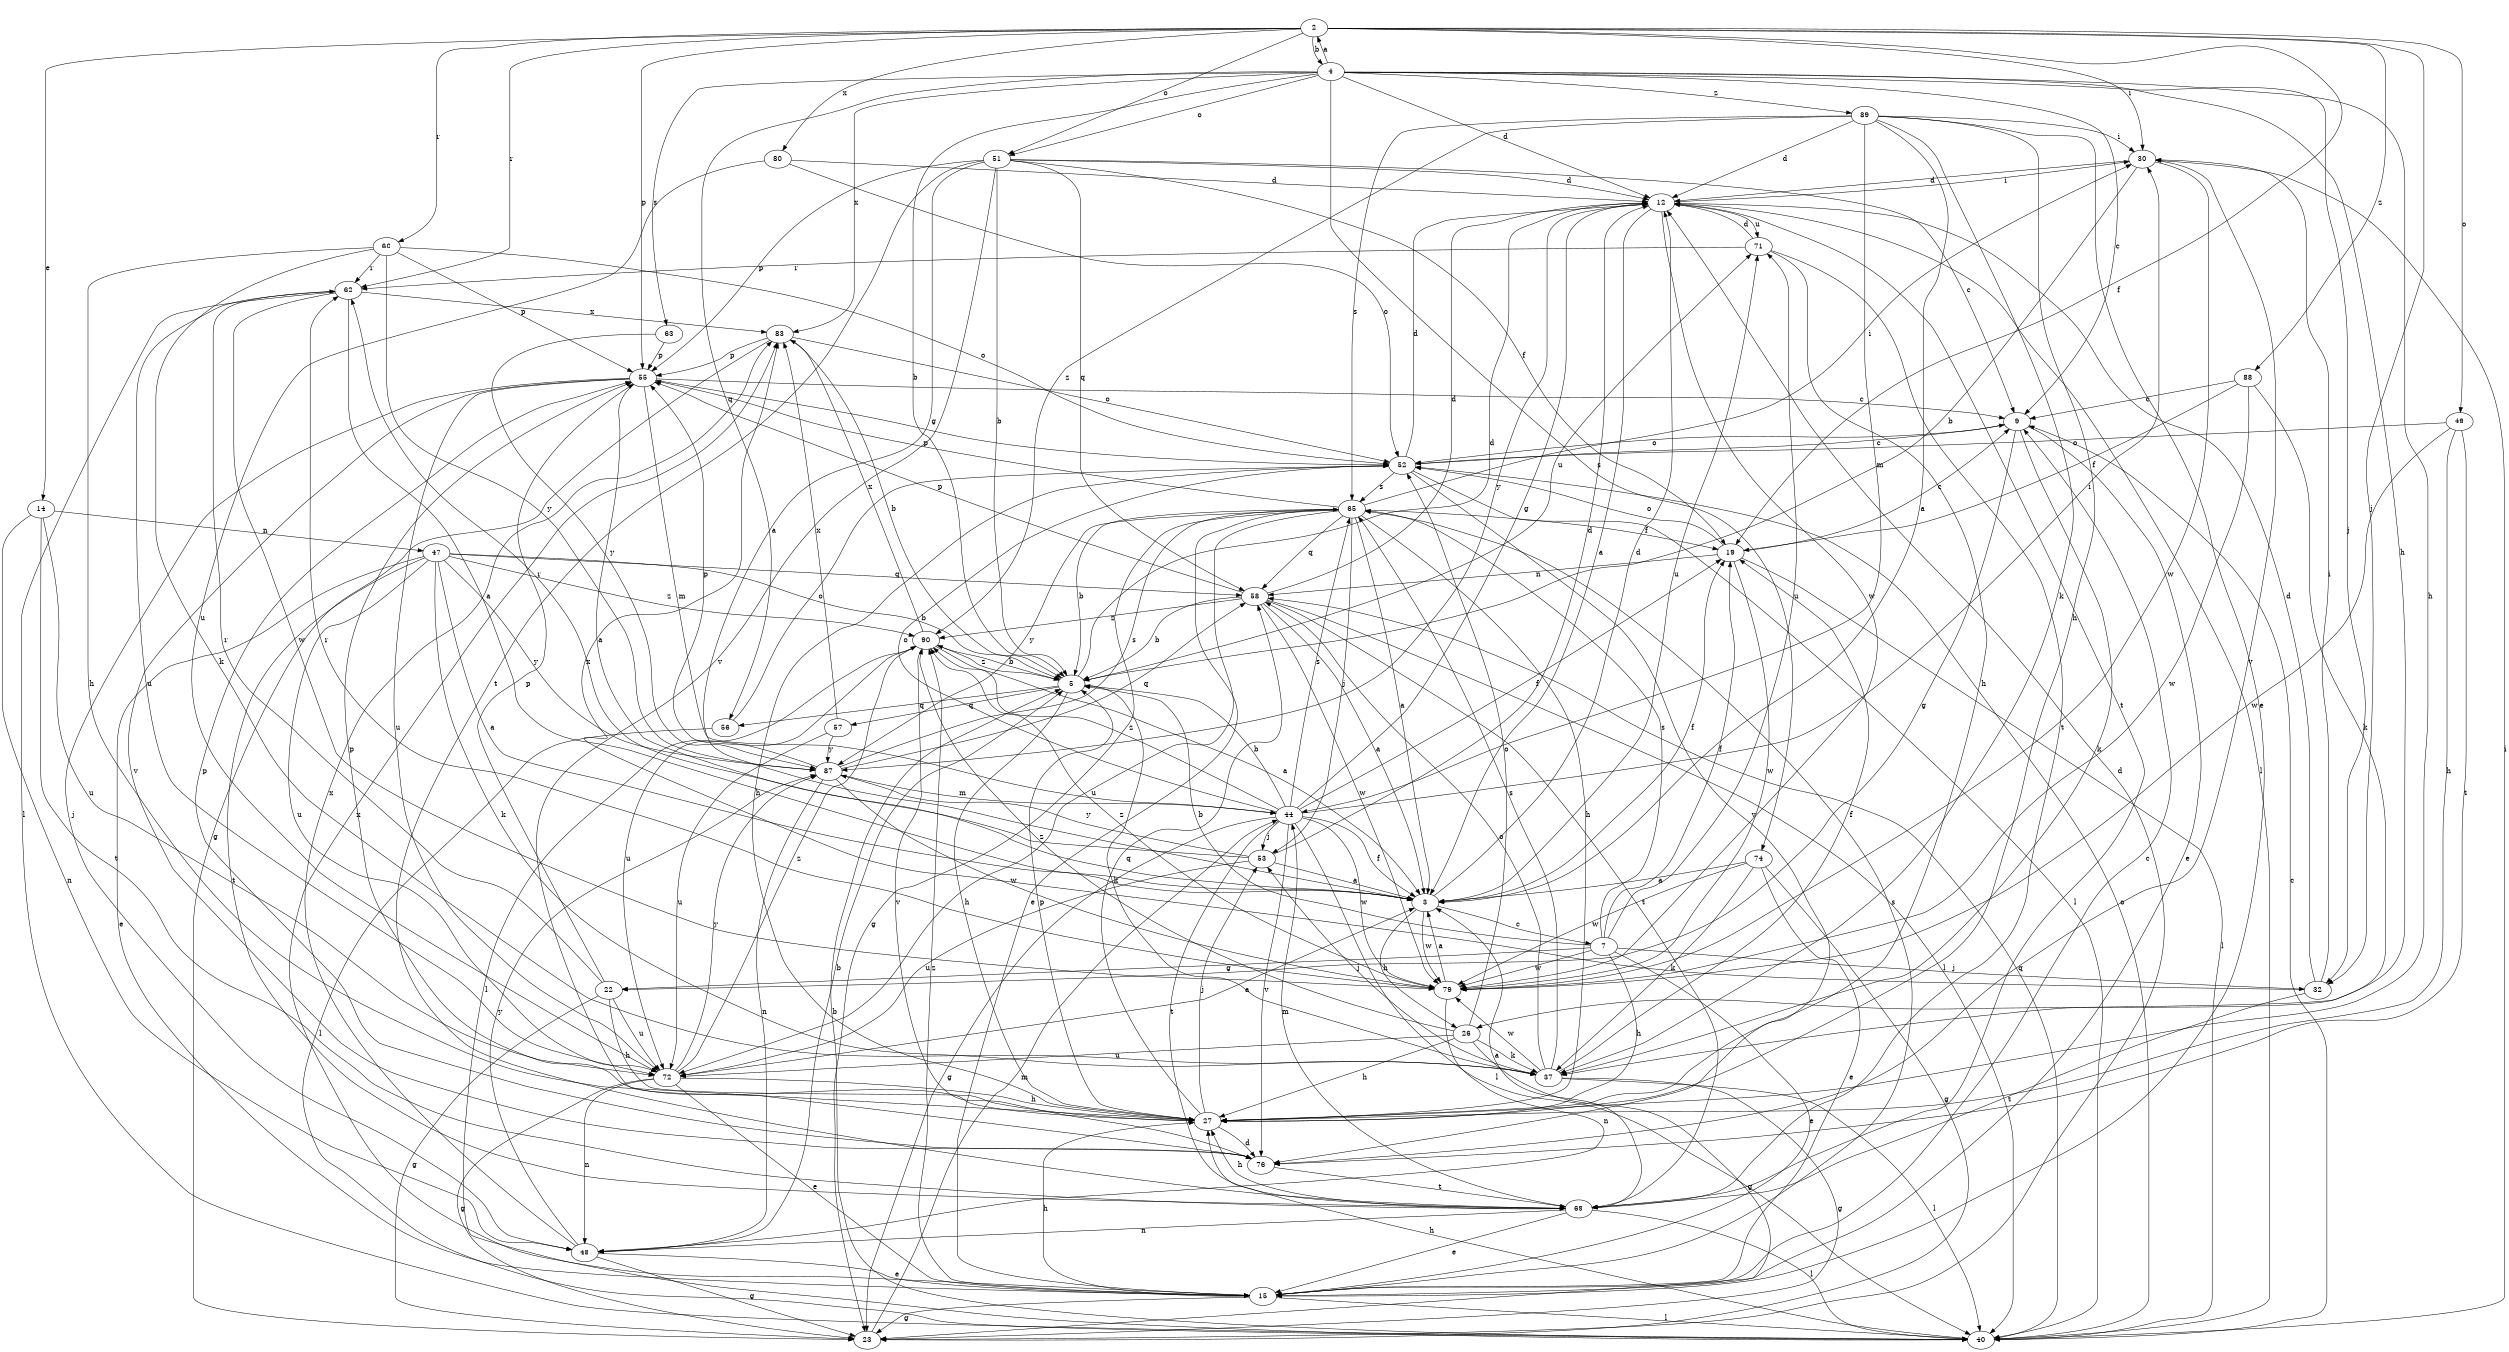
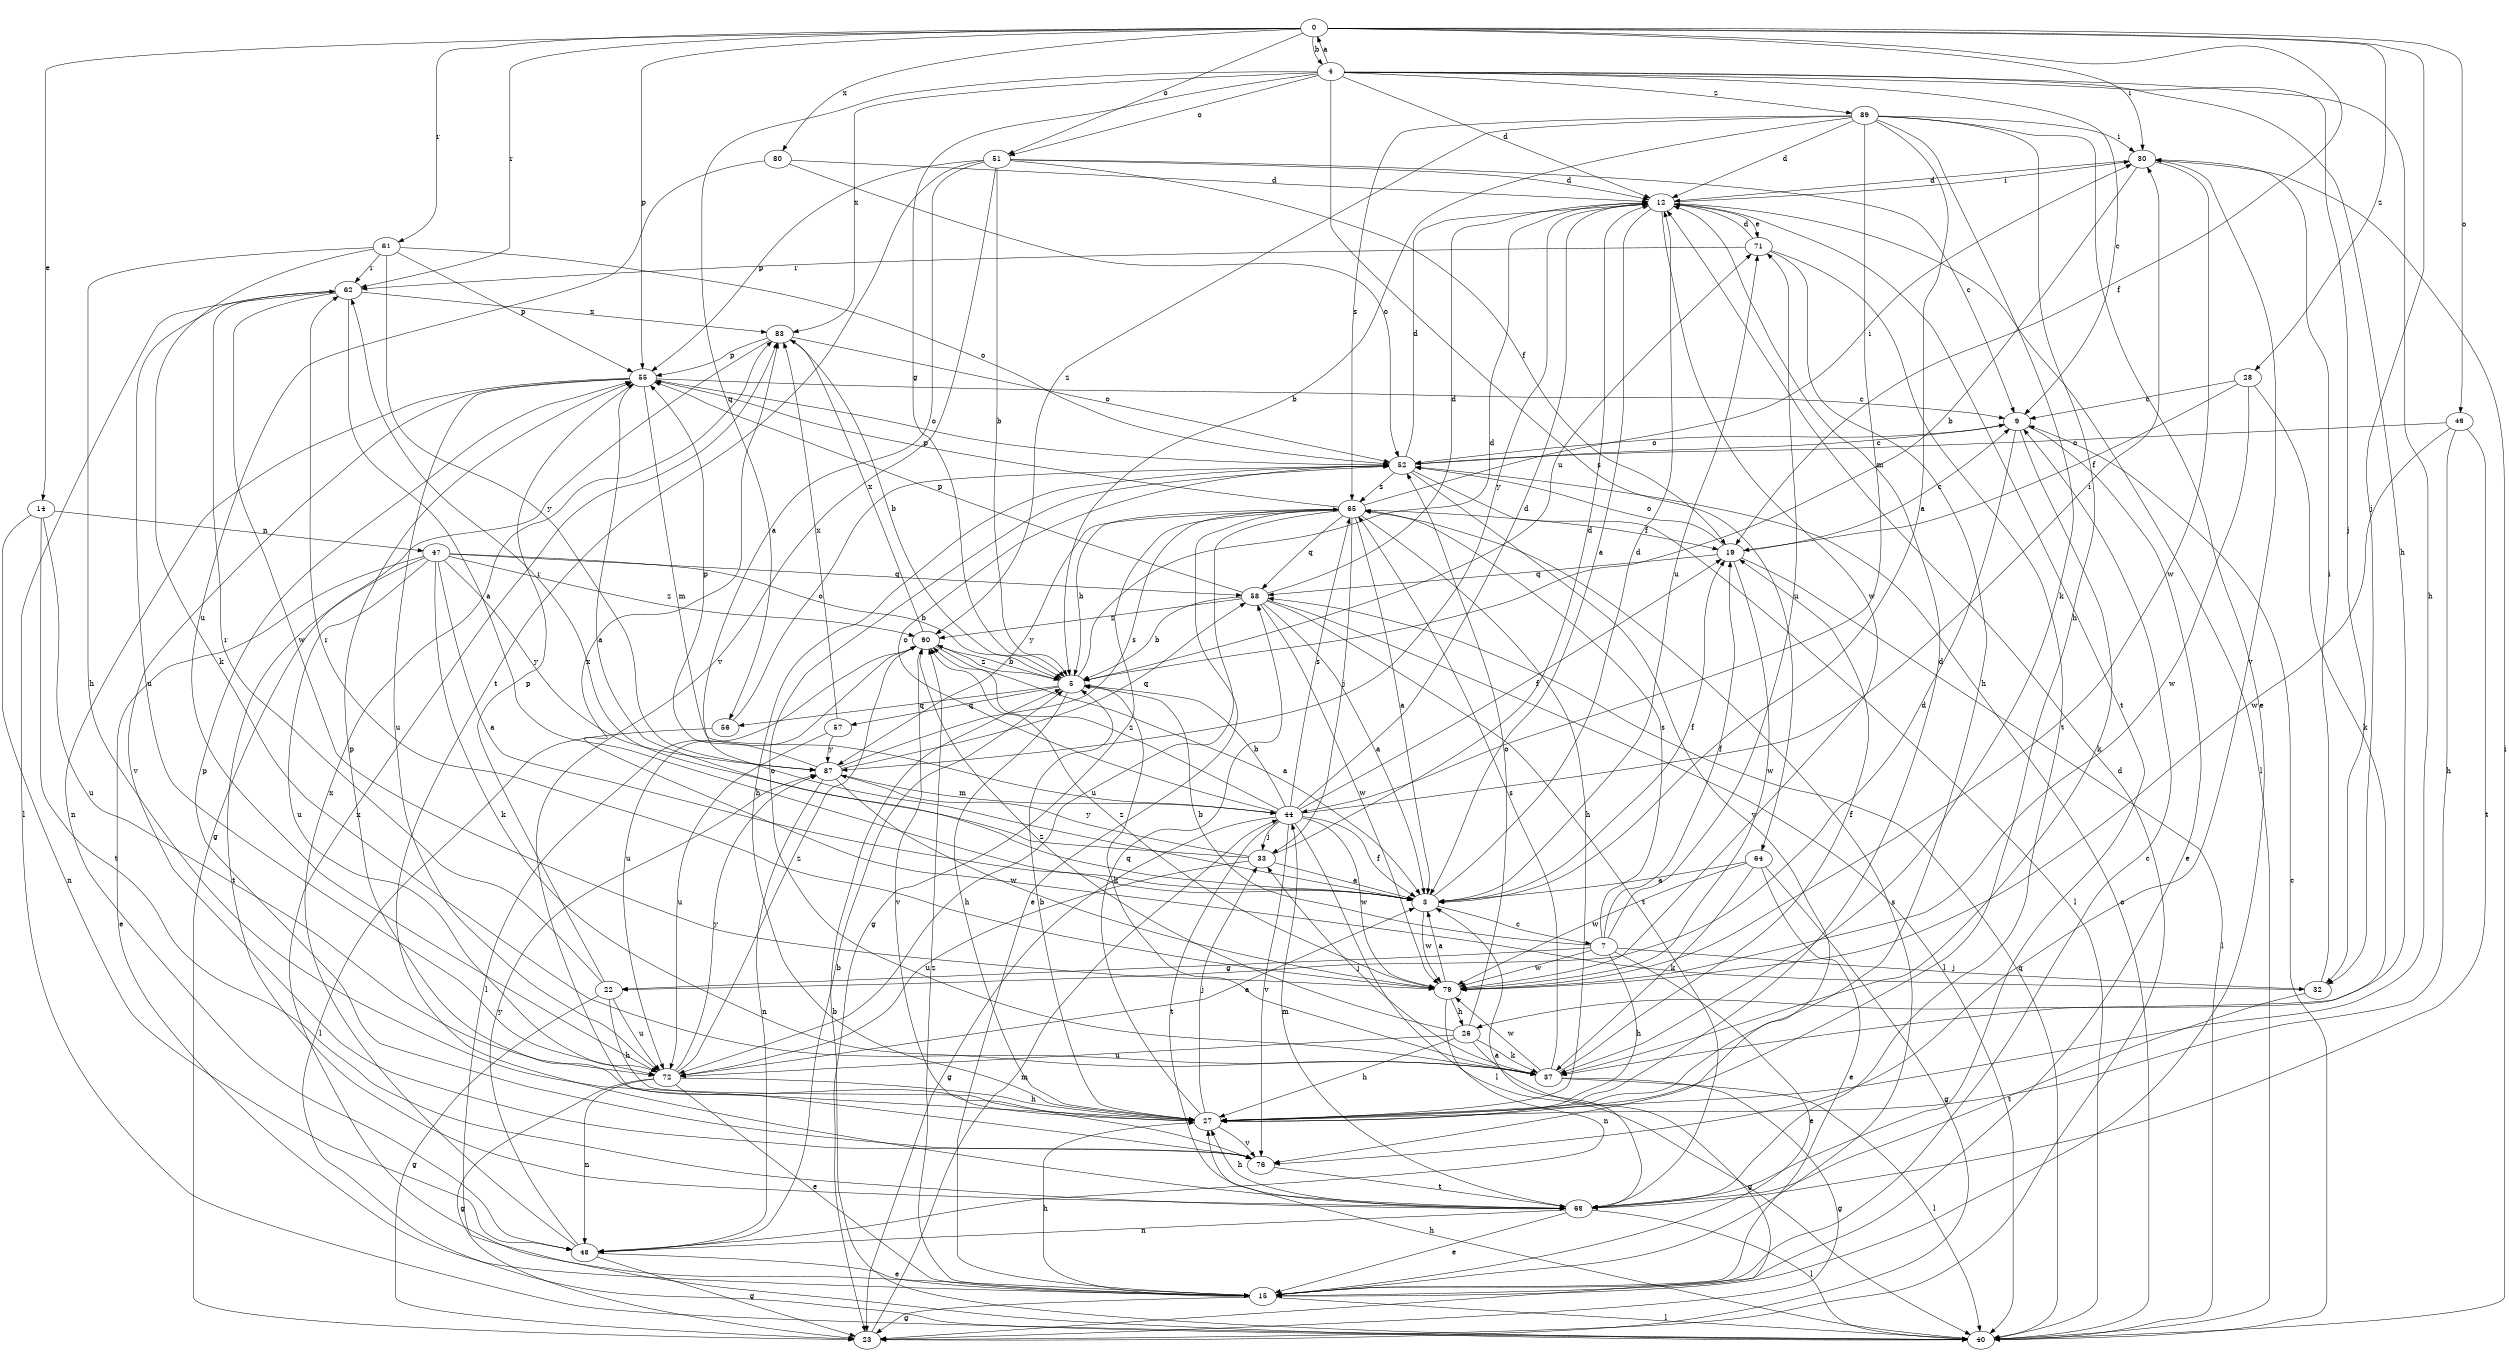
(1314, 28) -> (1314, 28)
(1758, 225) -> (1758, 225)
(387, 247) -> (387, 247)
none -> (1382, 300)
(669, 334) -> none
(916, 378) -> (916, 378)
(2248, 378) -> (2248, 378)
(1080, 379) -> none
(934, 422) -> (934, 422)
(2187, 430) -> (1873, 857)
(1526, 509) -> (1526, 509)
(1538, 575) -> (1538, 575)
(1924, 706) -> (1924, 706)
(73, 815) -> (73, 815)
(1480, 815) -> (798, 888)
(1262, 859) -> (1262, 859)
(1759, 859) -> (1759, 859)
(1042, 903) -> (1042, 903)
(1401, 991) -> (1456, 1010)
(2190, 1062) -> (2313, 1060)
(1248, 1143) -> (1248, 1143)
